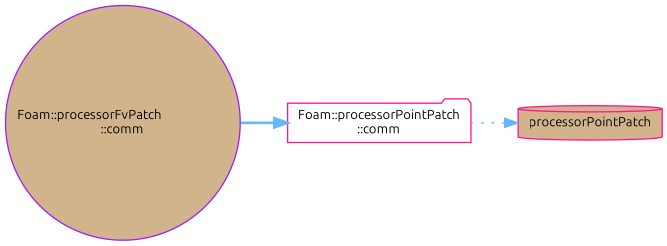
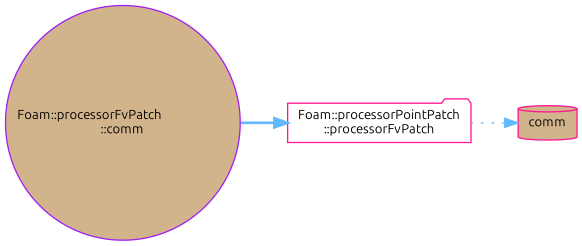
(379, 123) -> (379, 123)
(590, 123) -> (548, 123)
